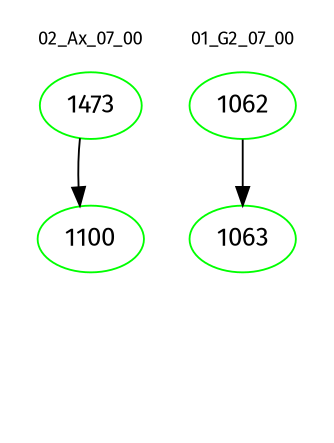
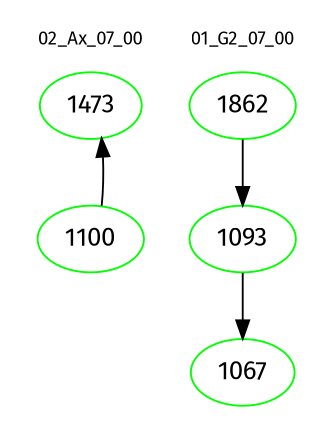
(243, 106) -> (243, 106)
(78, 163) -> (103, 181)
(243, 239) -> (243, 239)
none -> (243, 372)
